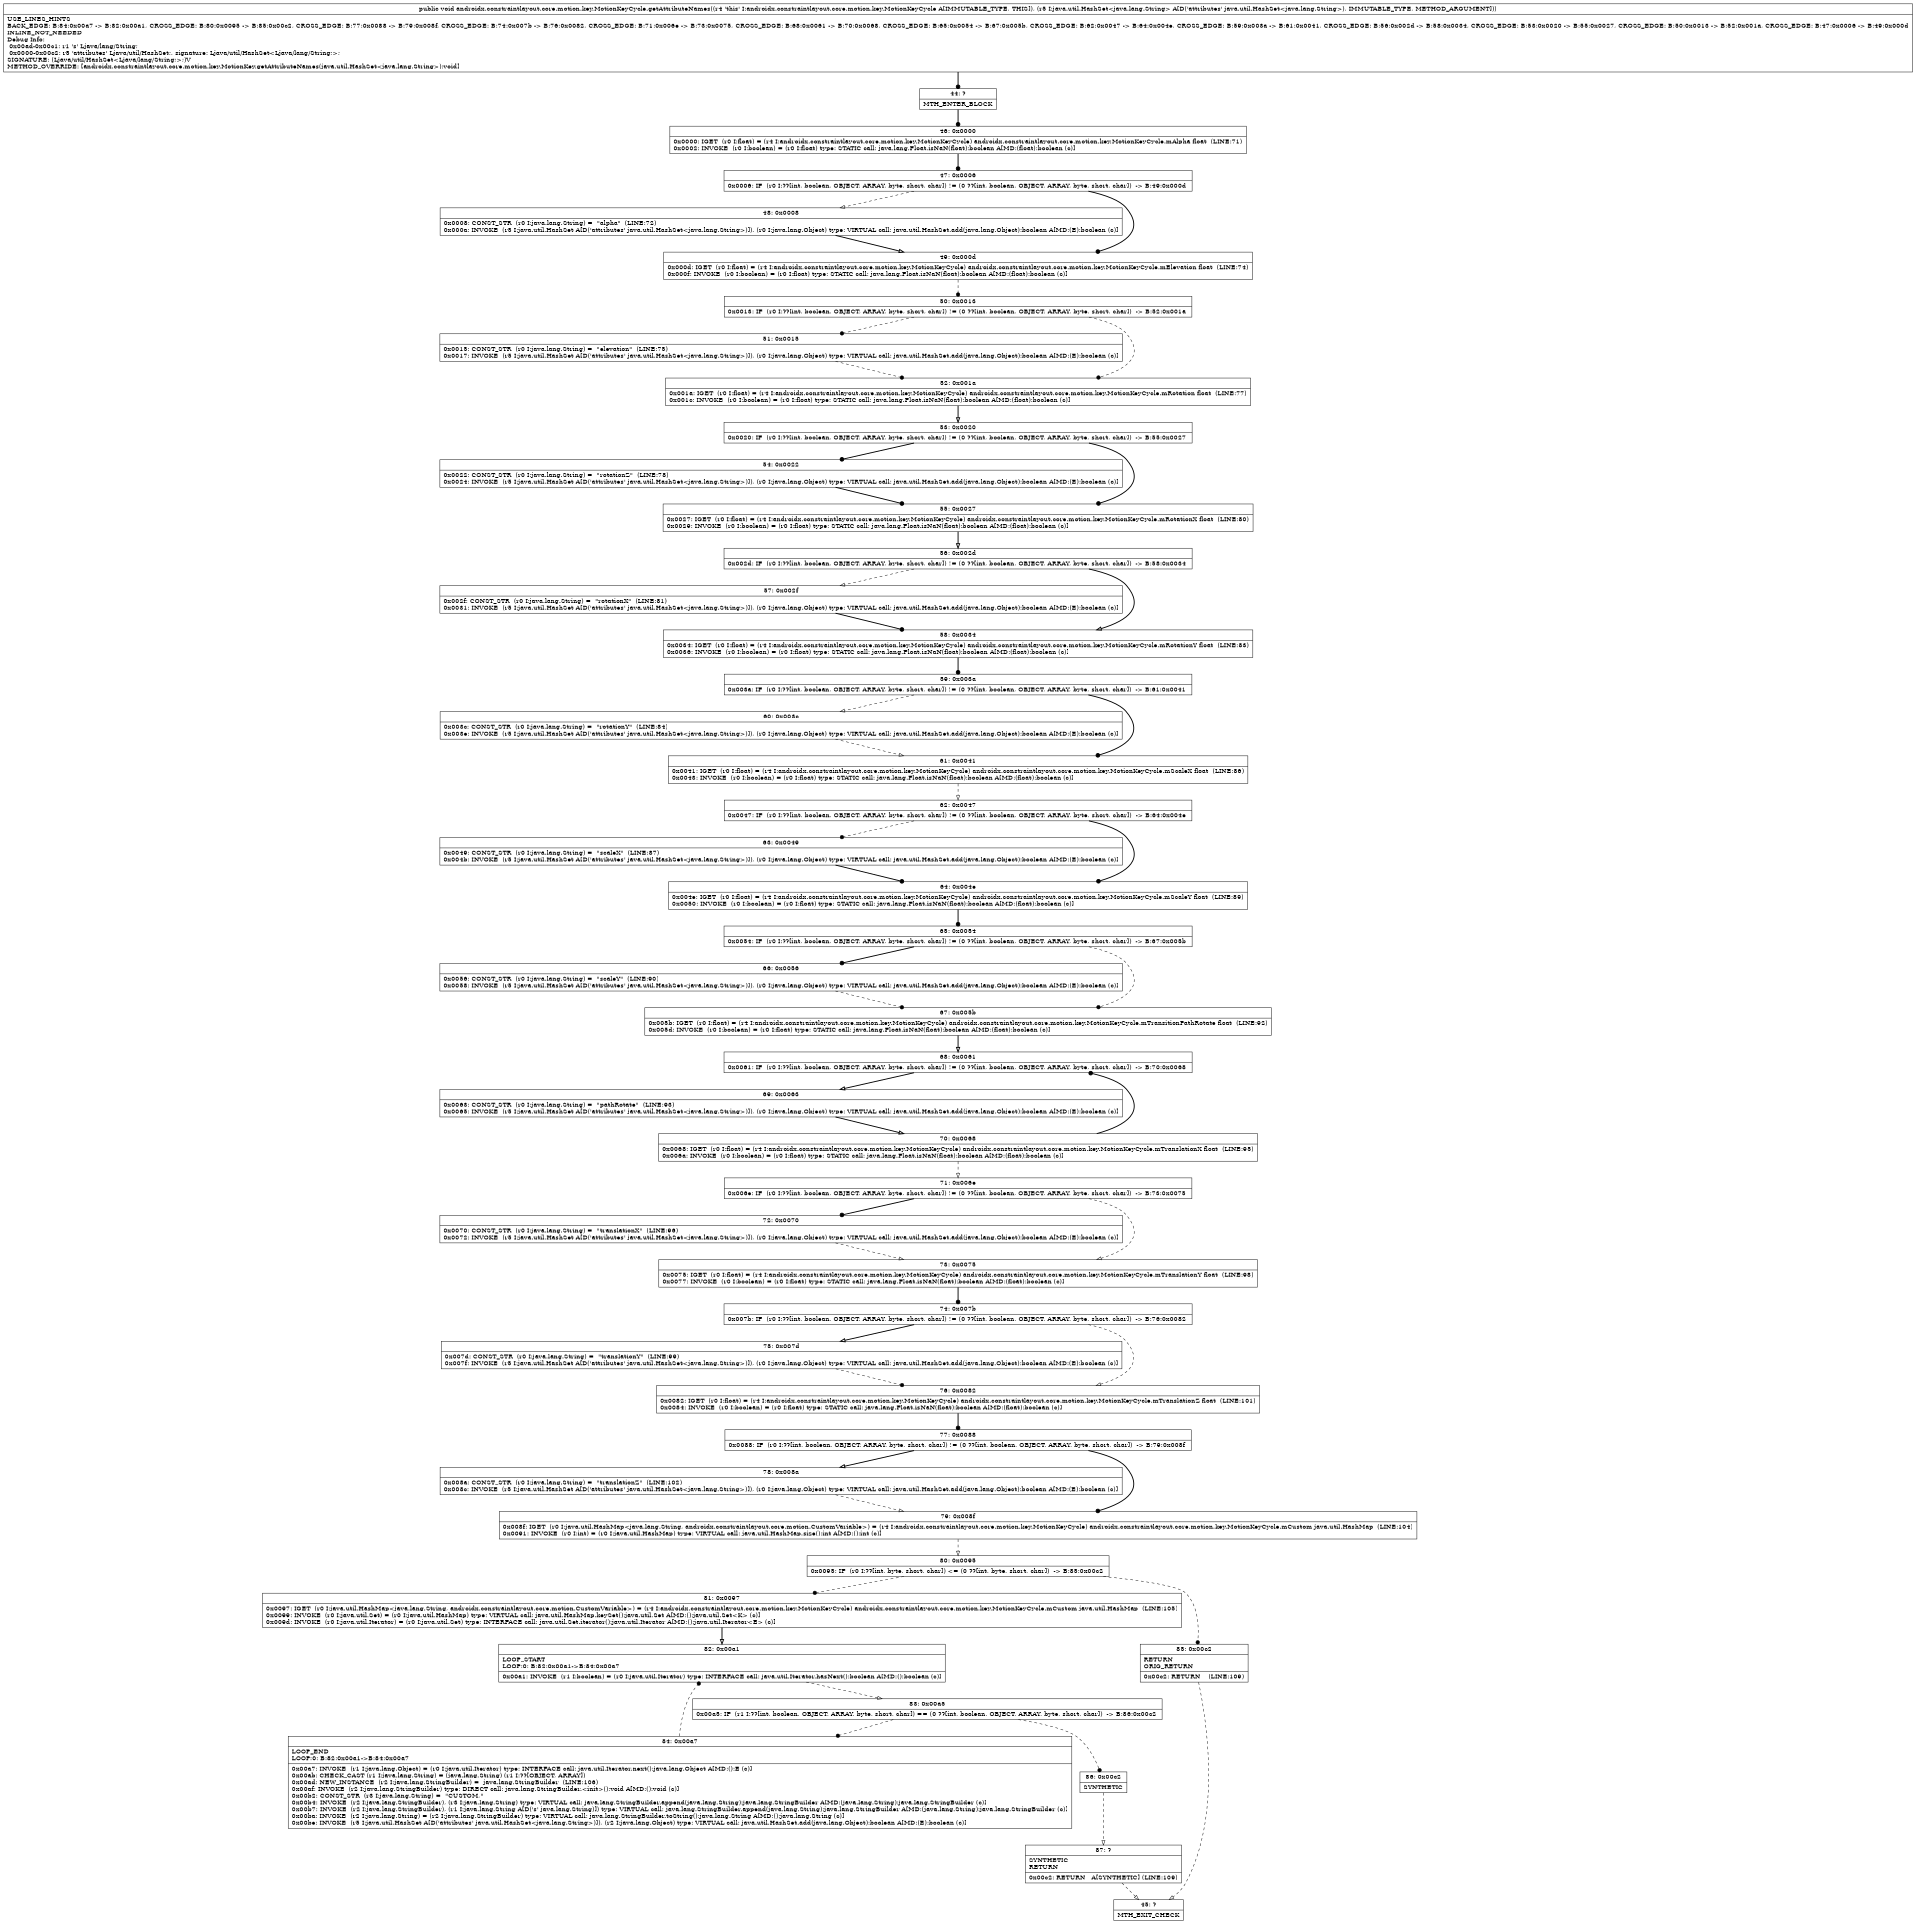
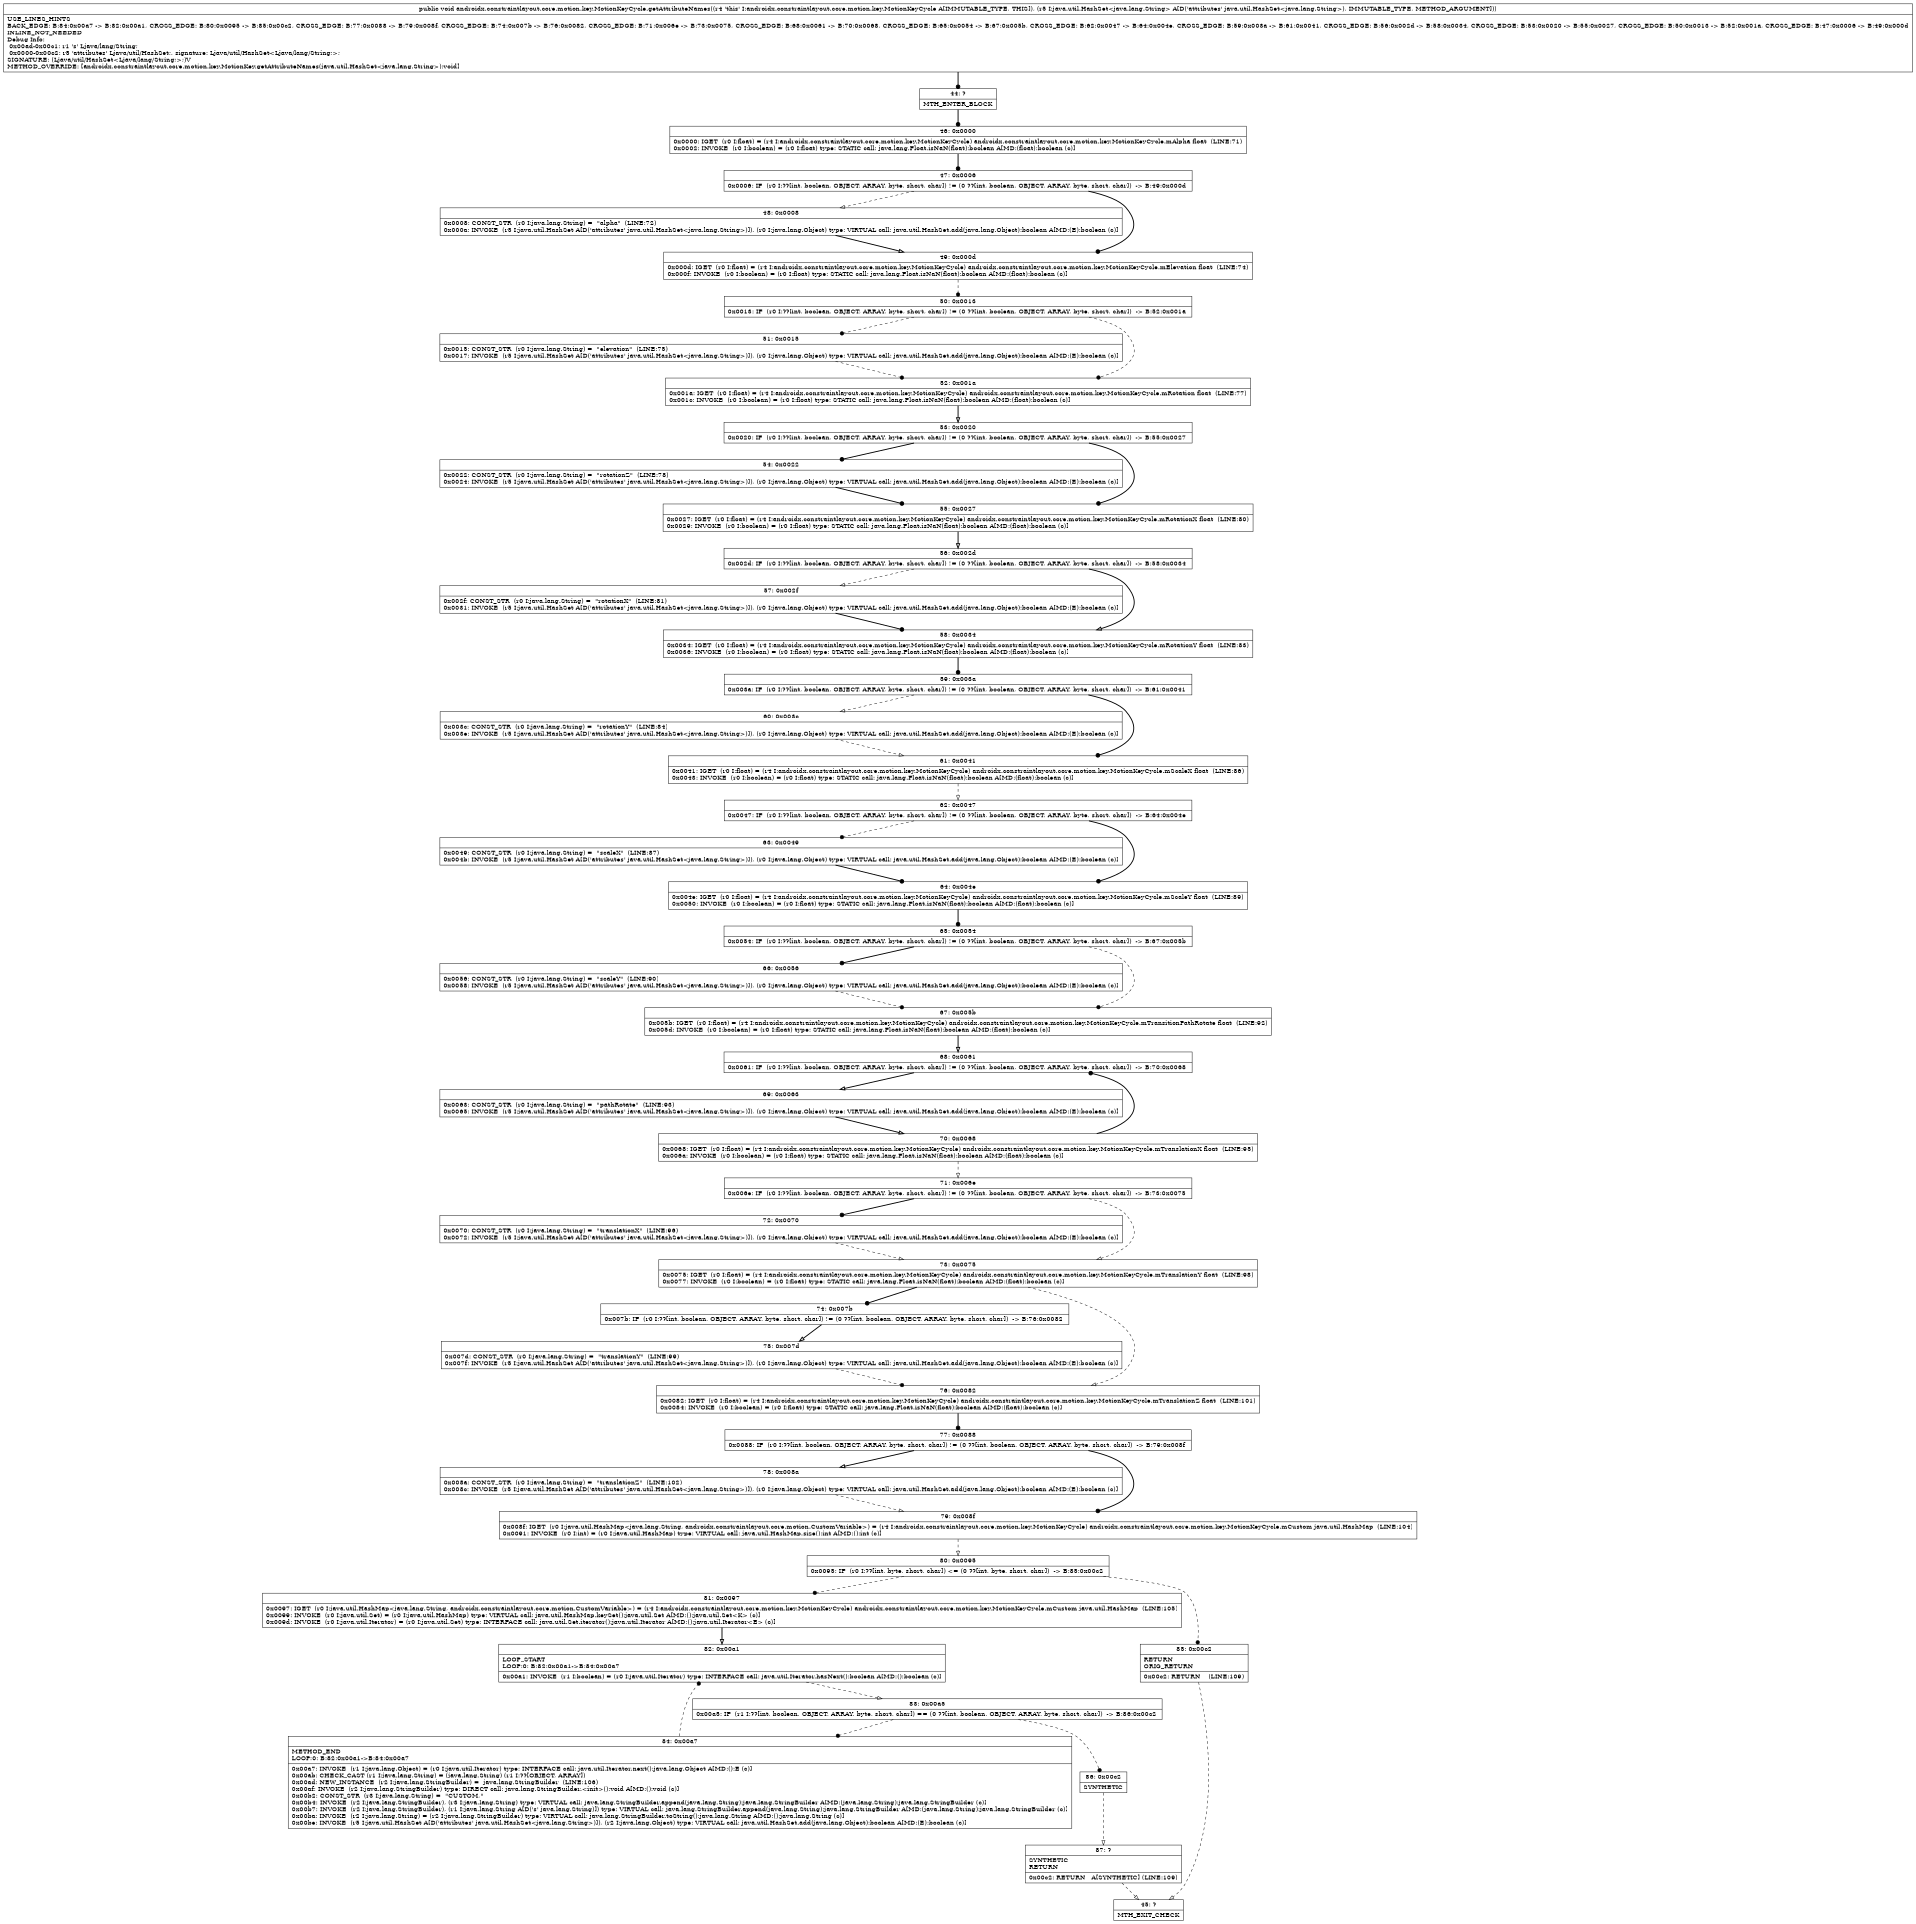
(1132, 1350) -> (1115, 1320)
(310, 1752) -> (316, 1752)
